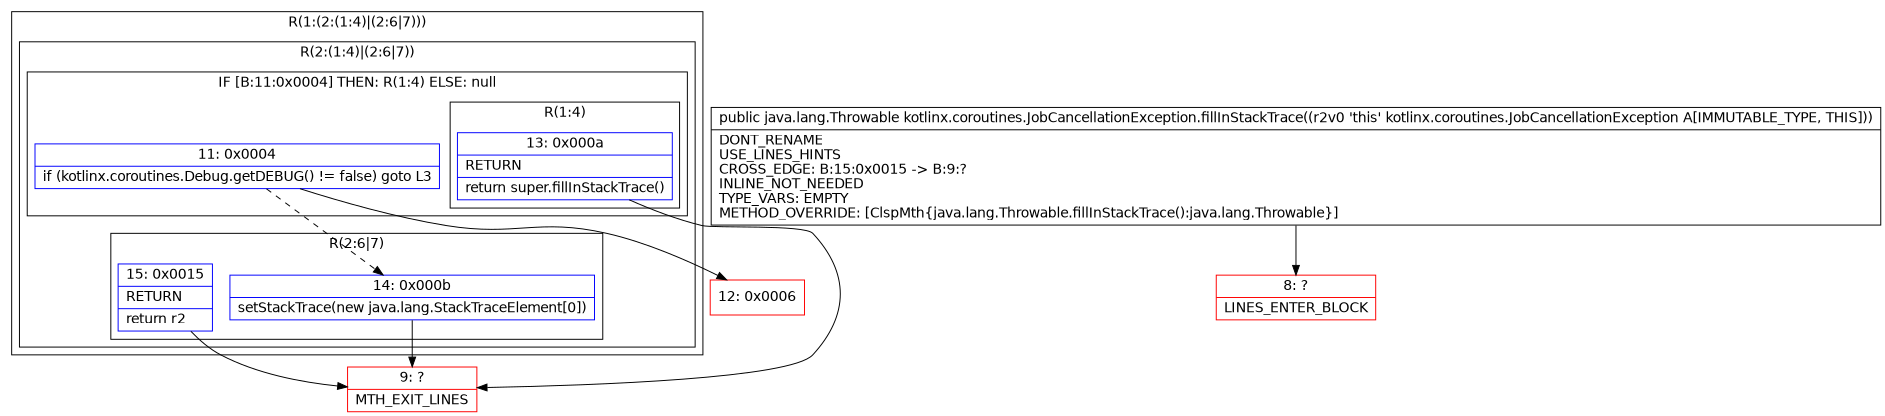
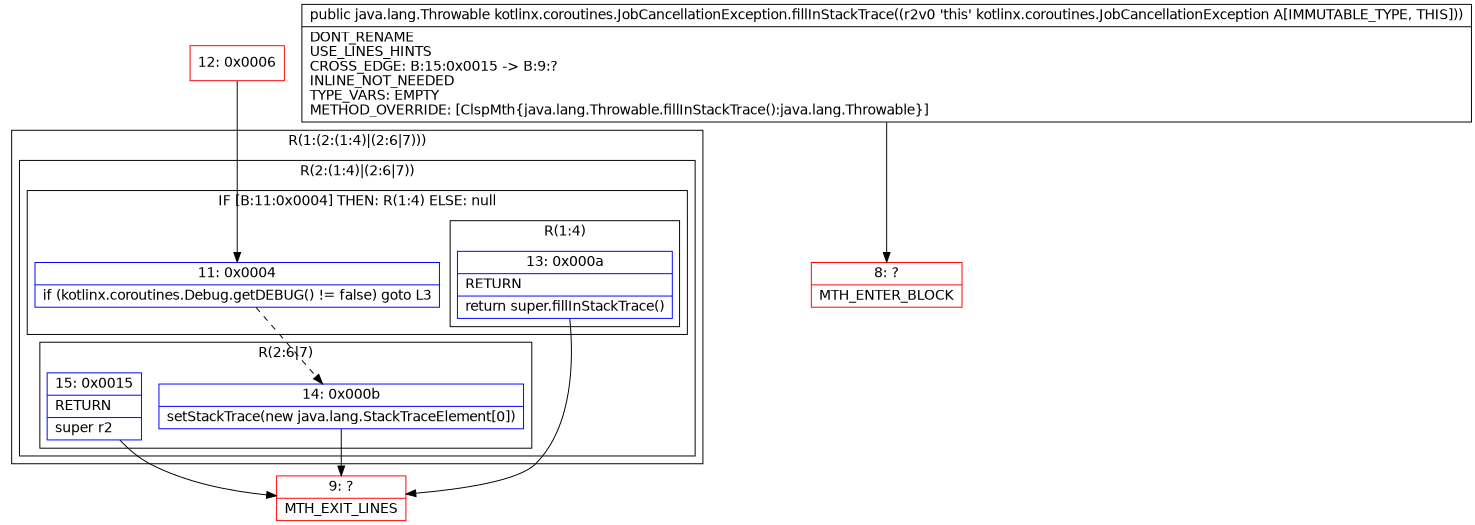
(543, 227) -> (237, 167)
(1296, 308) -> (887, 296)
(156, 319) -> (84, 428)
